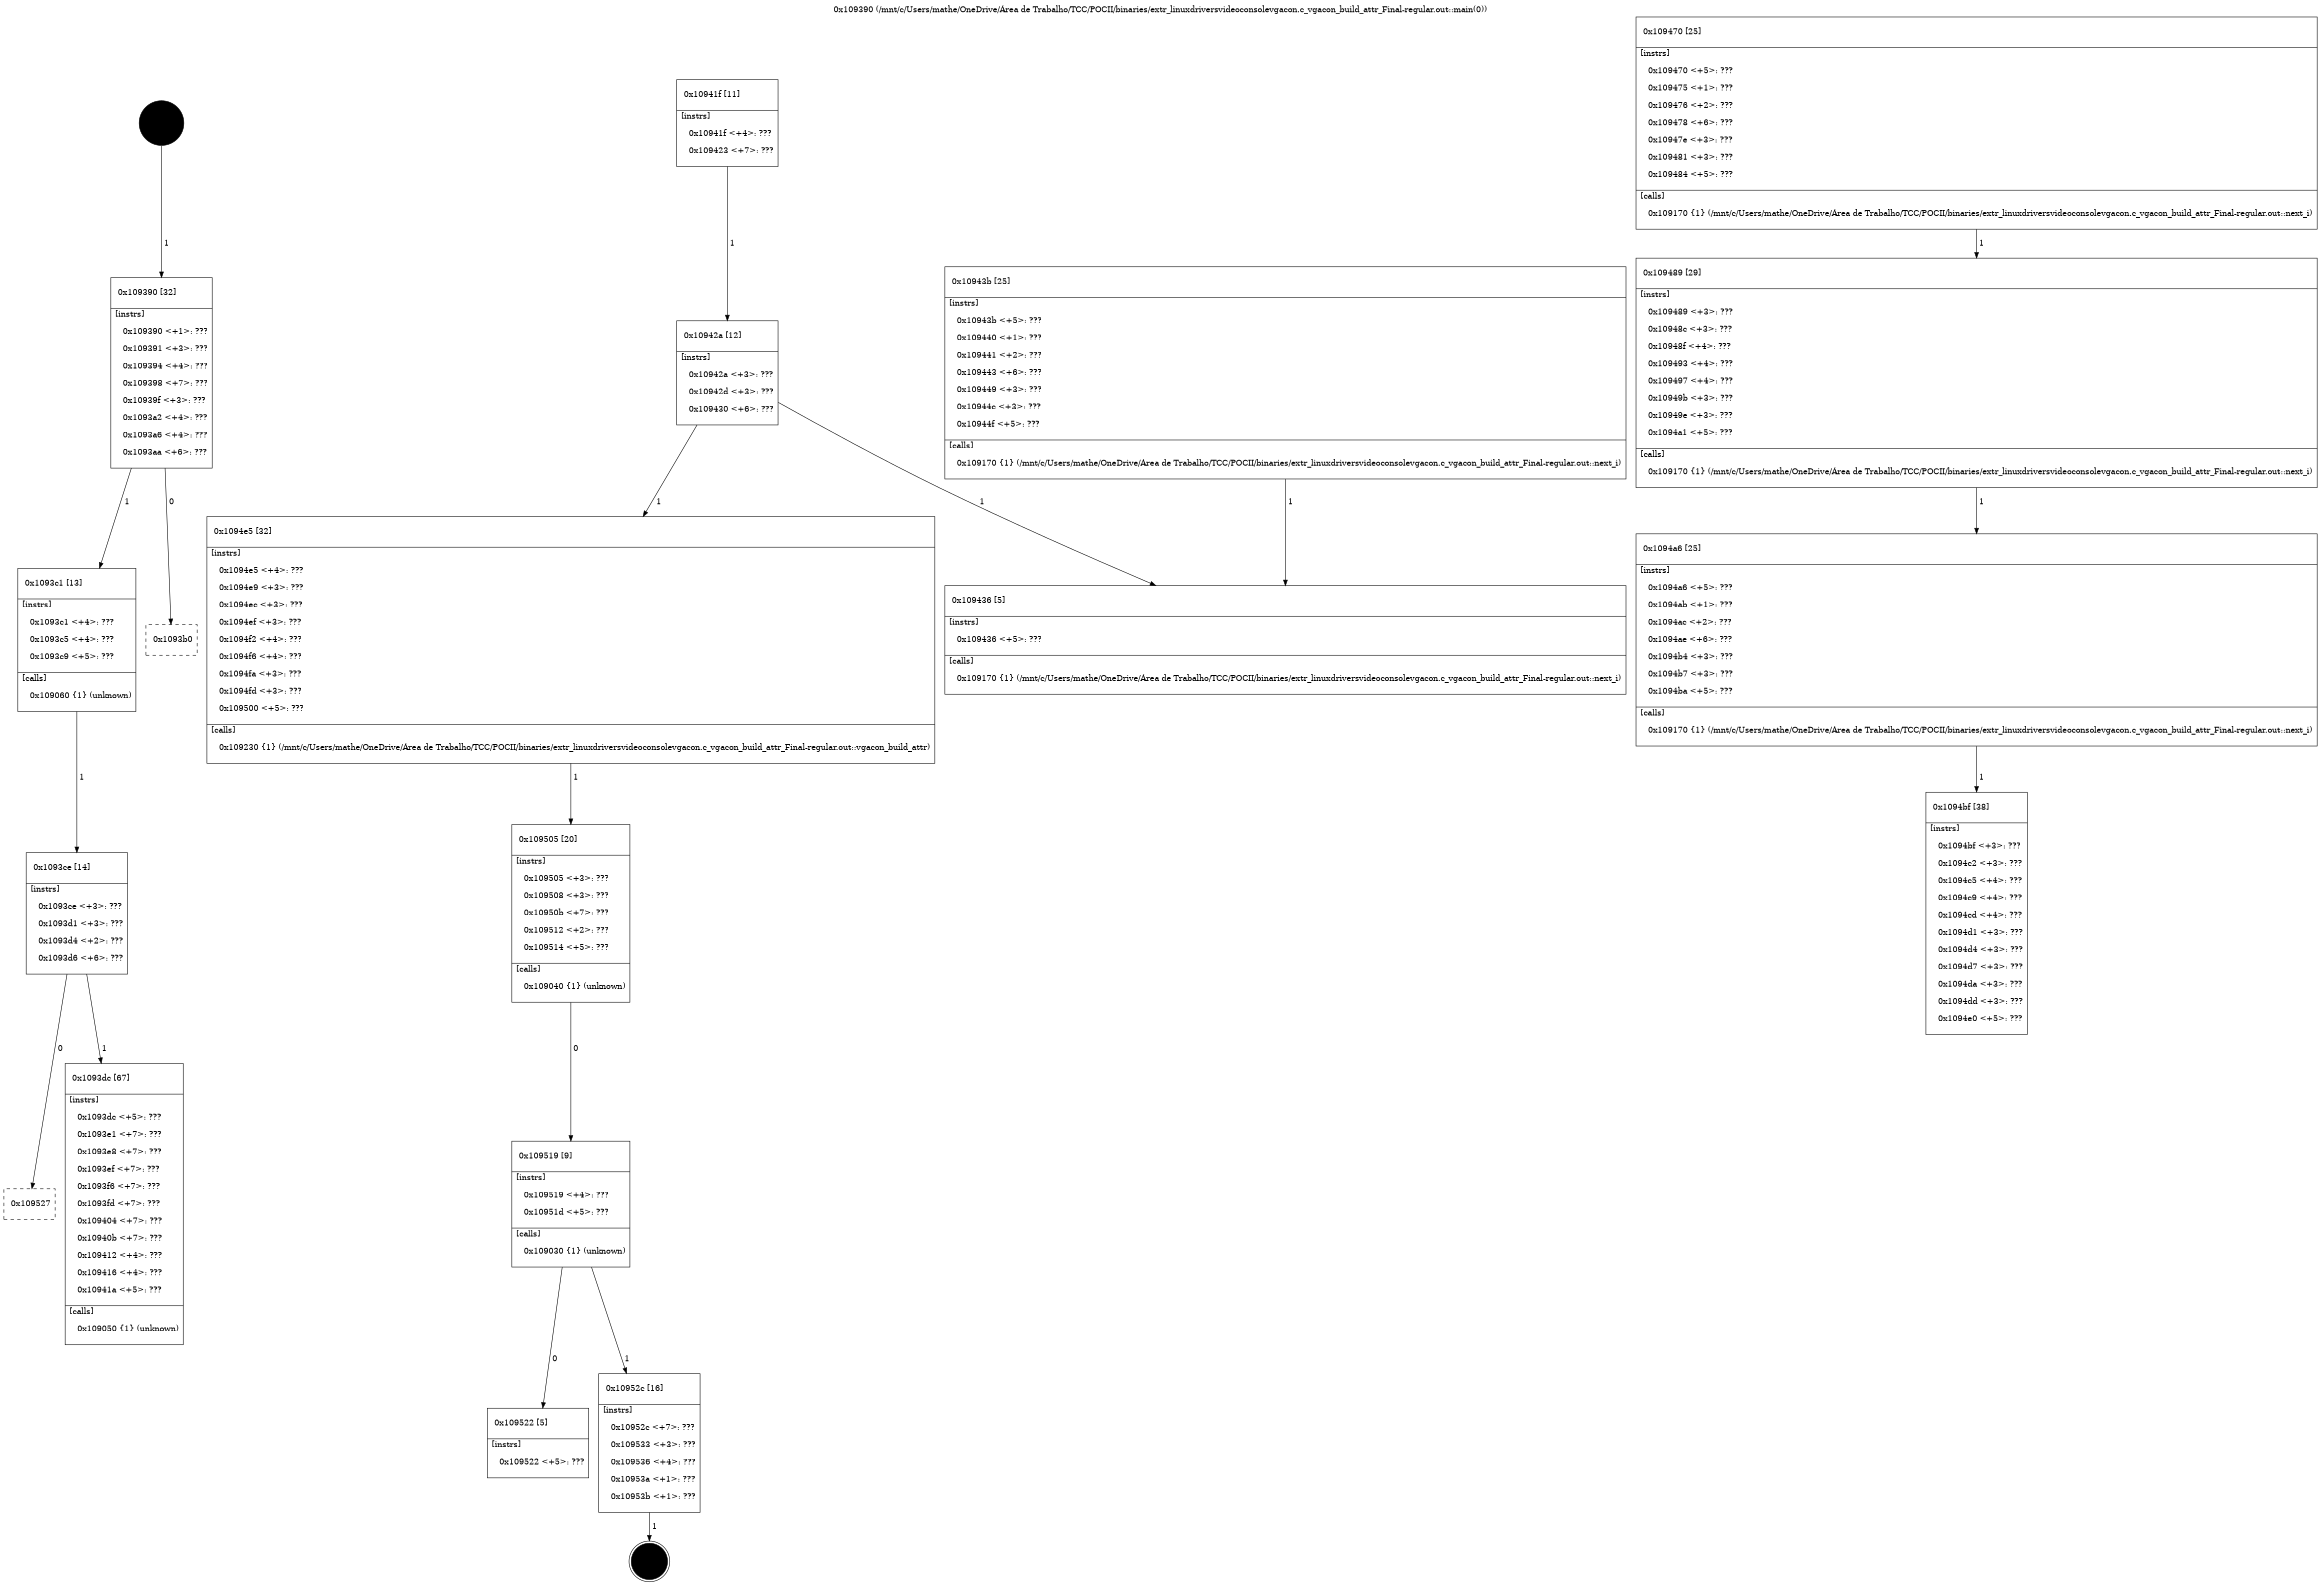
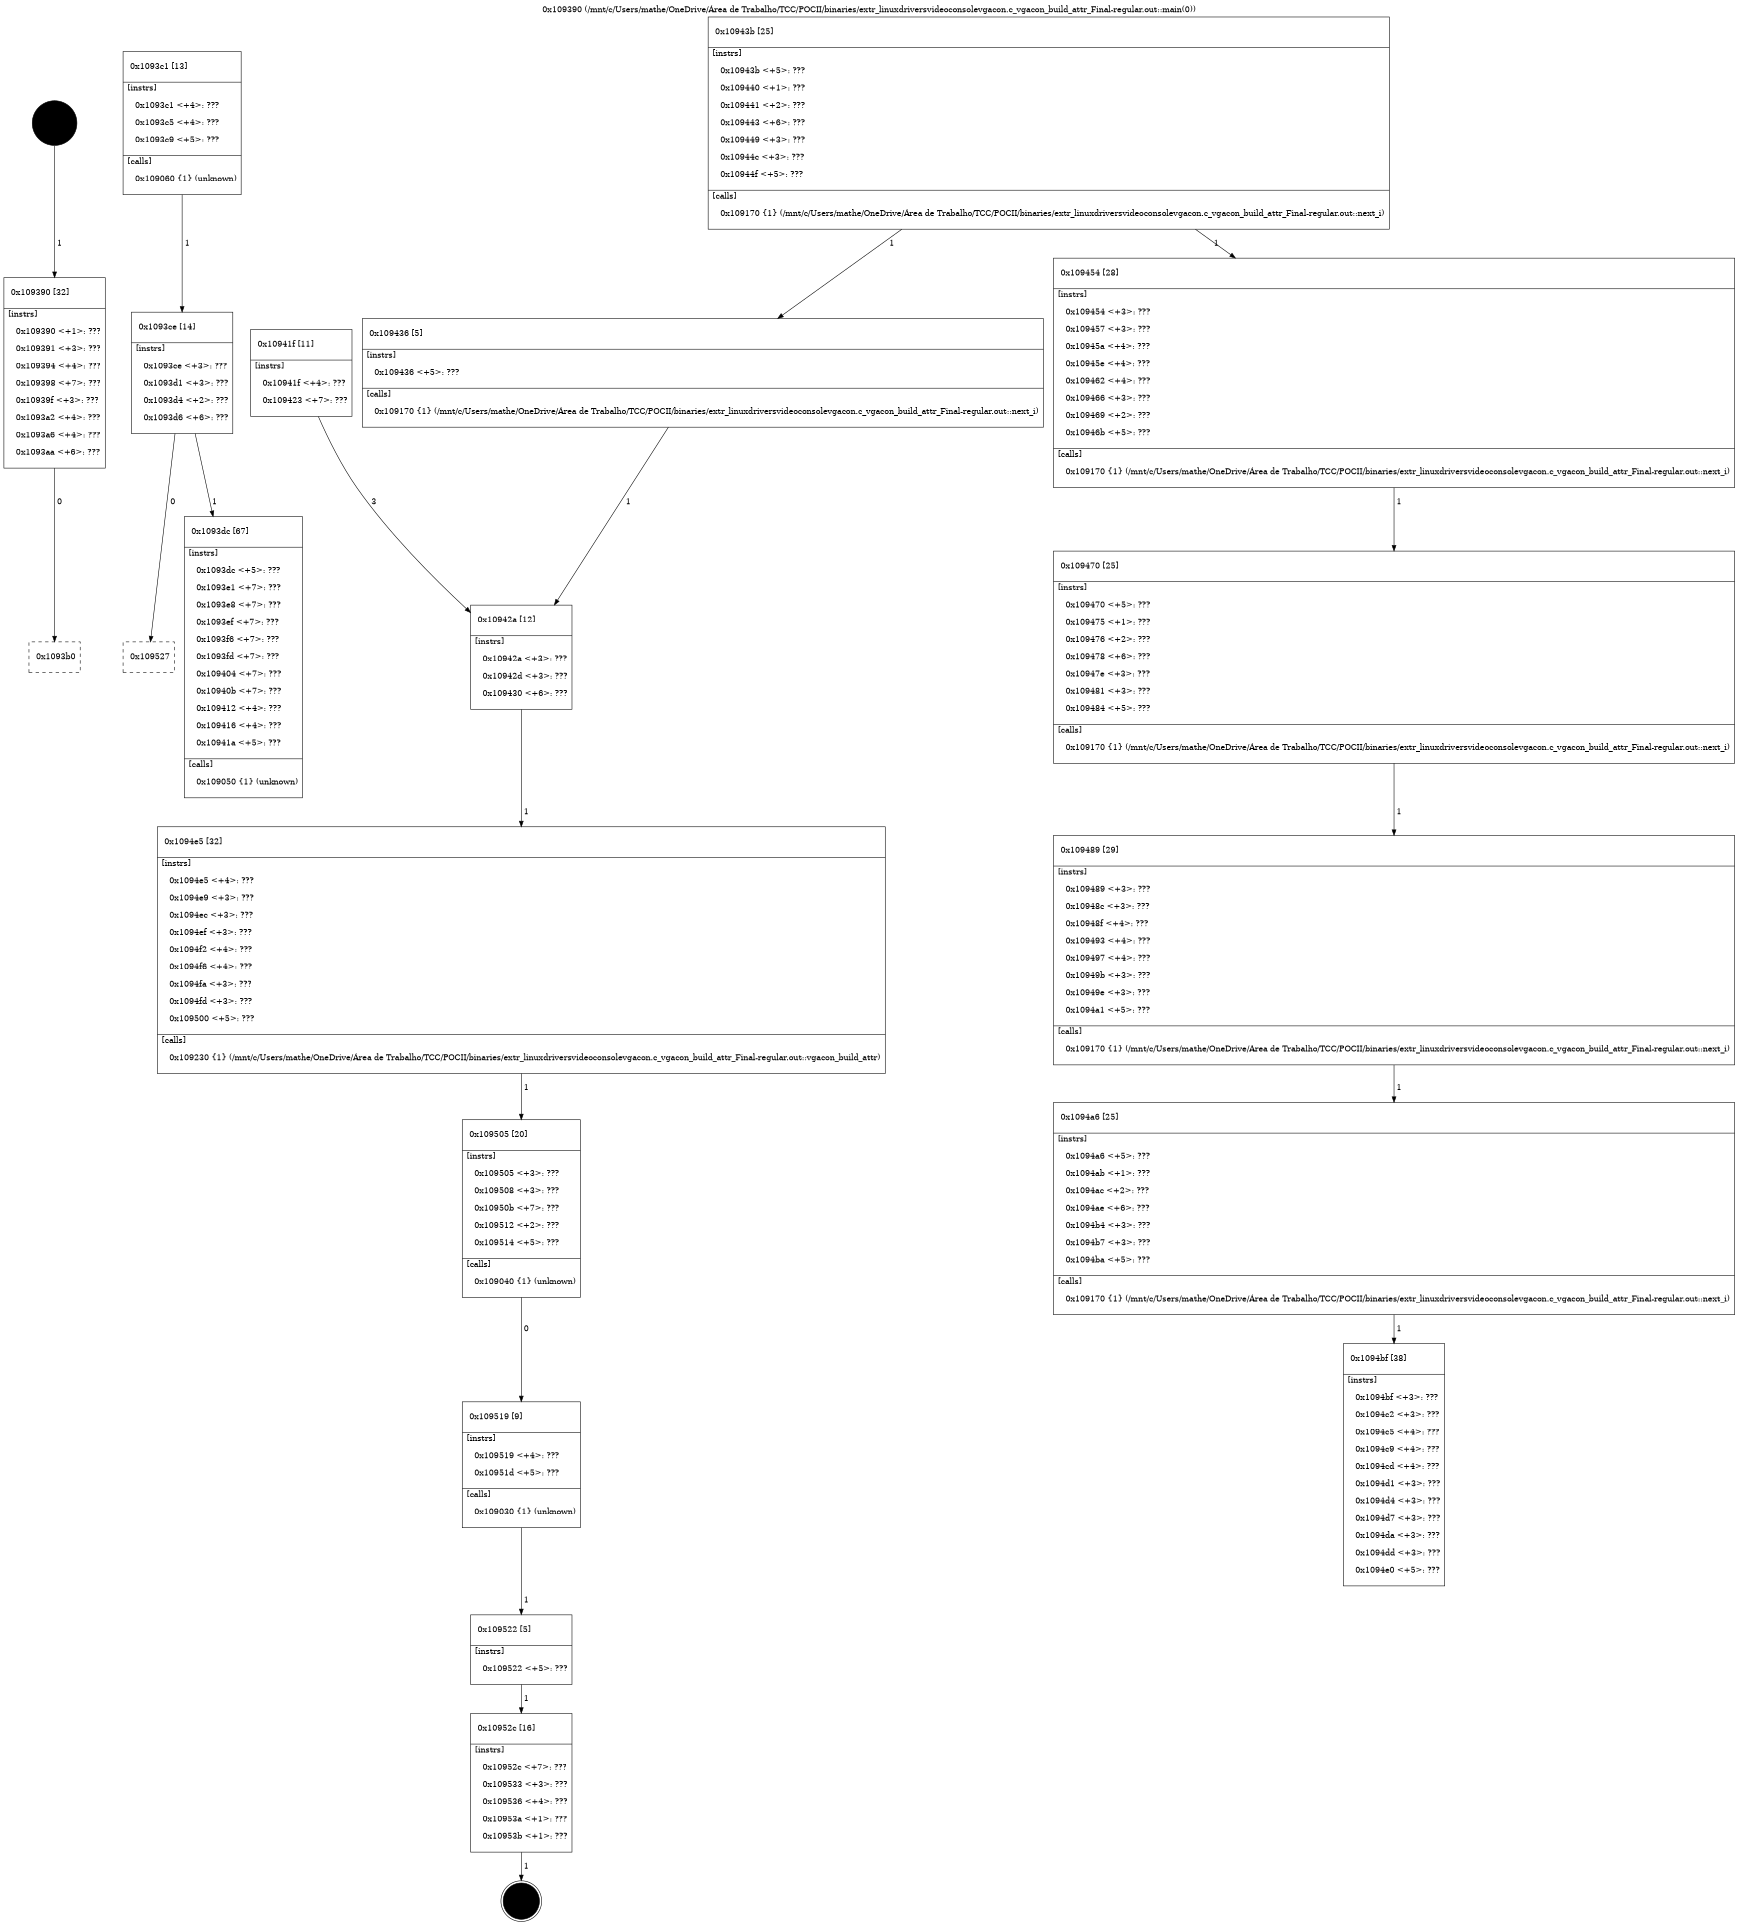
(731, 244) -> (373, 502)
none -> (1394, 373)
(962, 499) -> (613, 514)
(116, 516) -> none
(608, 1318) -> (521, 1696)
(554, 1359) -> (525, 1600)
